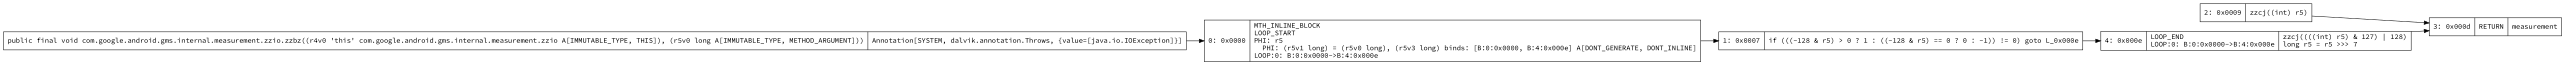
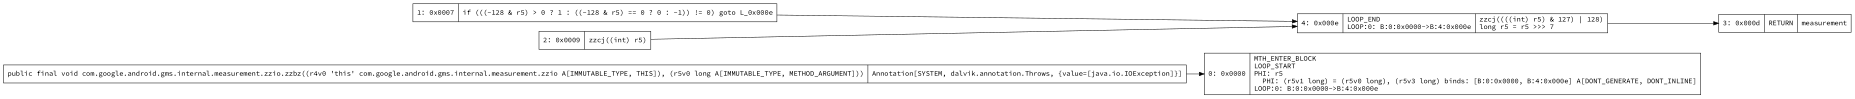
(2368, 19) -> (971, 33)
(1287, 26) -> (1285, 59)
(1707, 41) -> none
